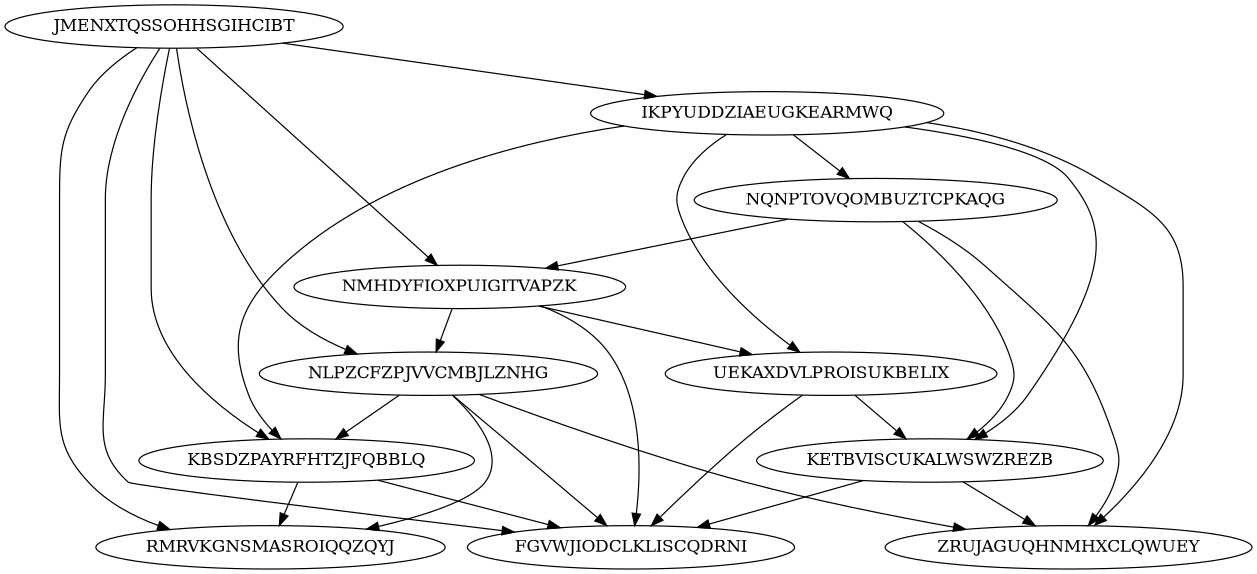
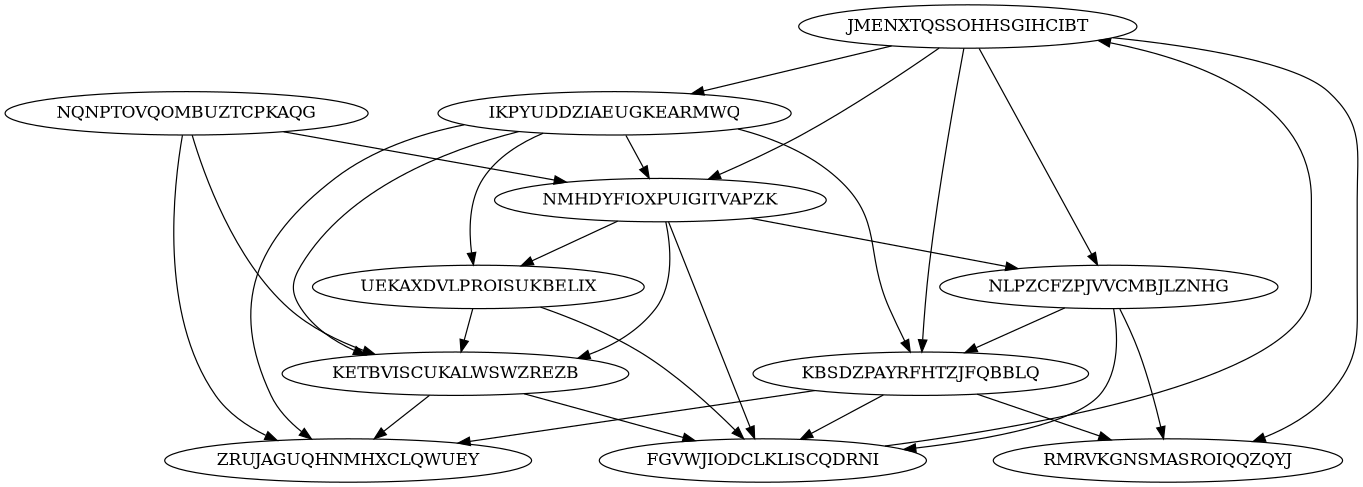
(817, 153) -> (635, 151)
none -> (658, 305)
(107, 451) -> (1284, 333)
(725, 476) -> (642, 416)
